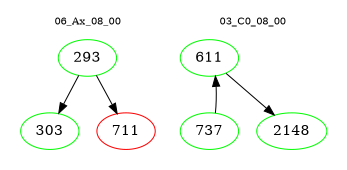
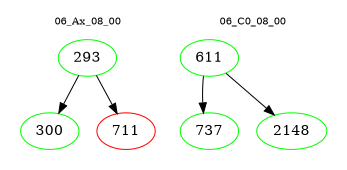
(253, 22) -> (253, 22)
(216, 100) -> (203, 89)
(50, 131) -> (50, 131)
